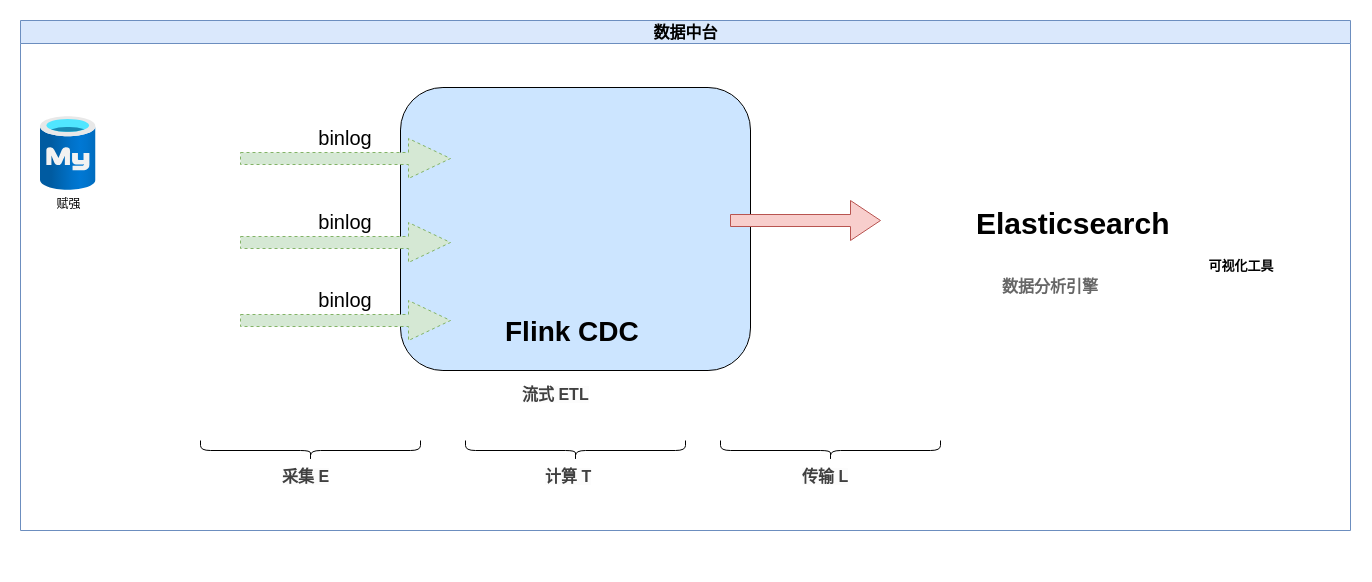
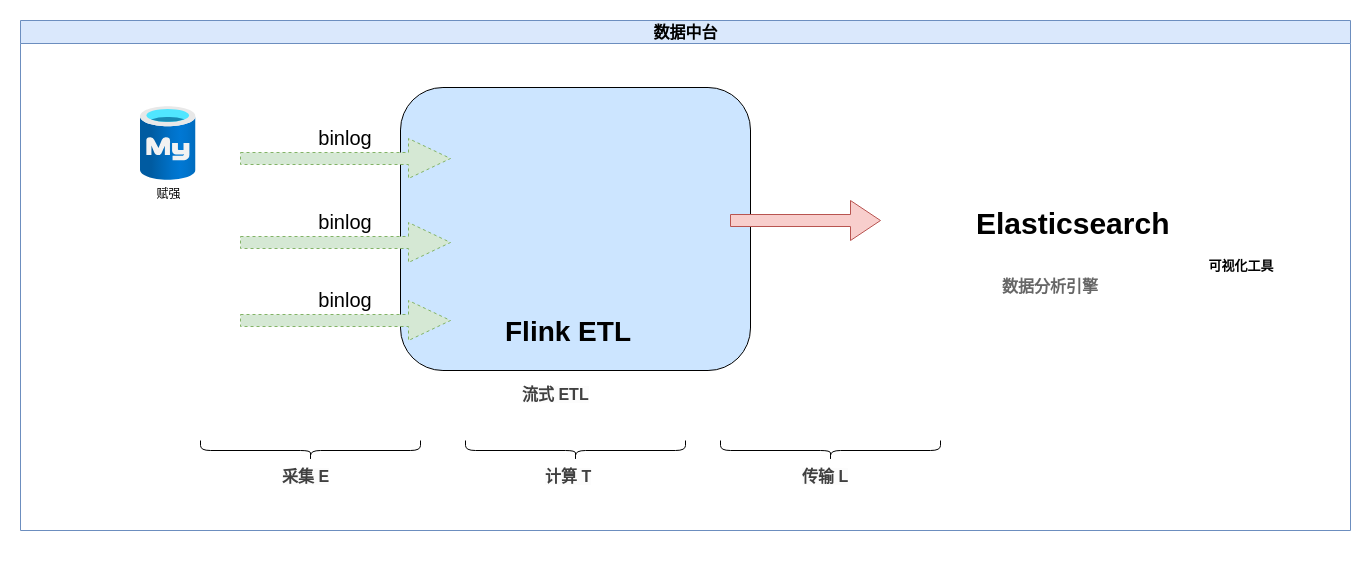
(68, 154) -> (168, 144)
(565, 313) -> (565, 313)
